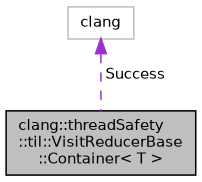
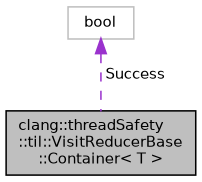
(101, 23) -> (101, 23)
